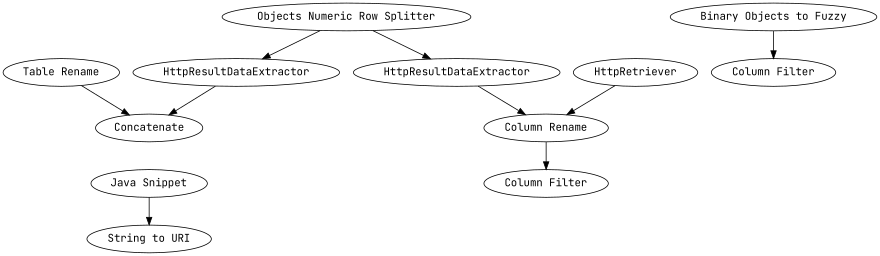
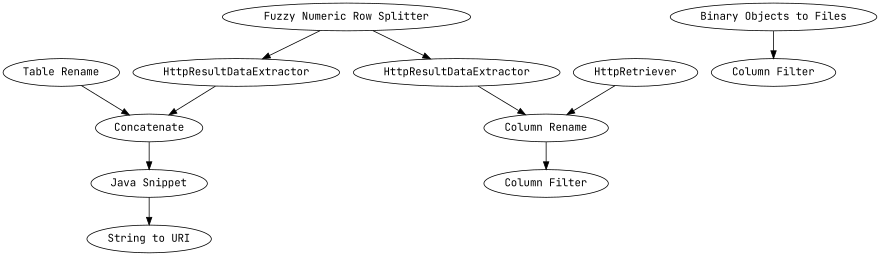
(346, 17) -> (346, 17)
(774, 17) -> (774, 17)
none -> (149, 152)
